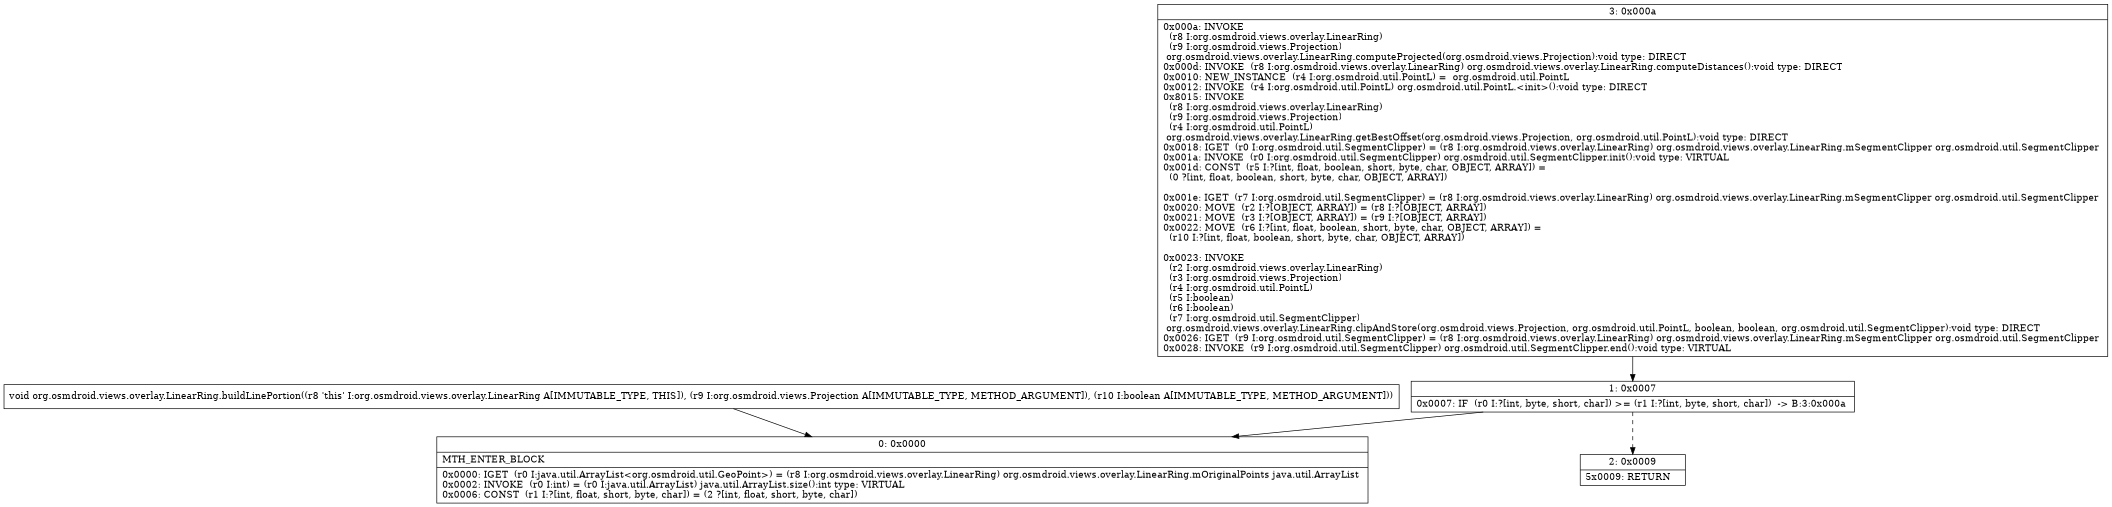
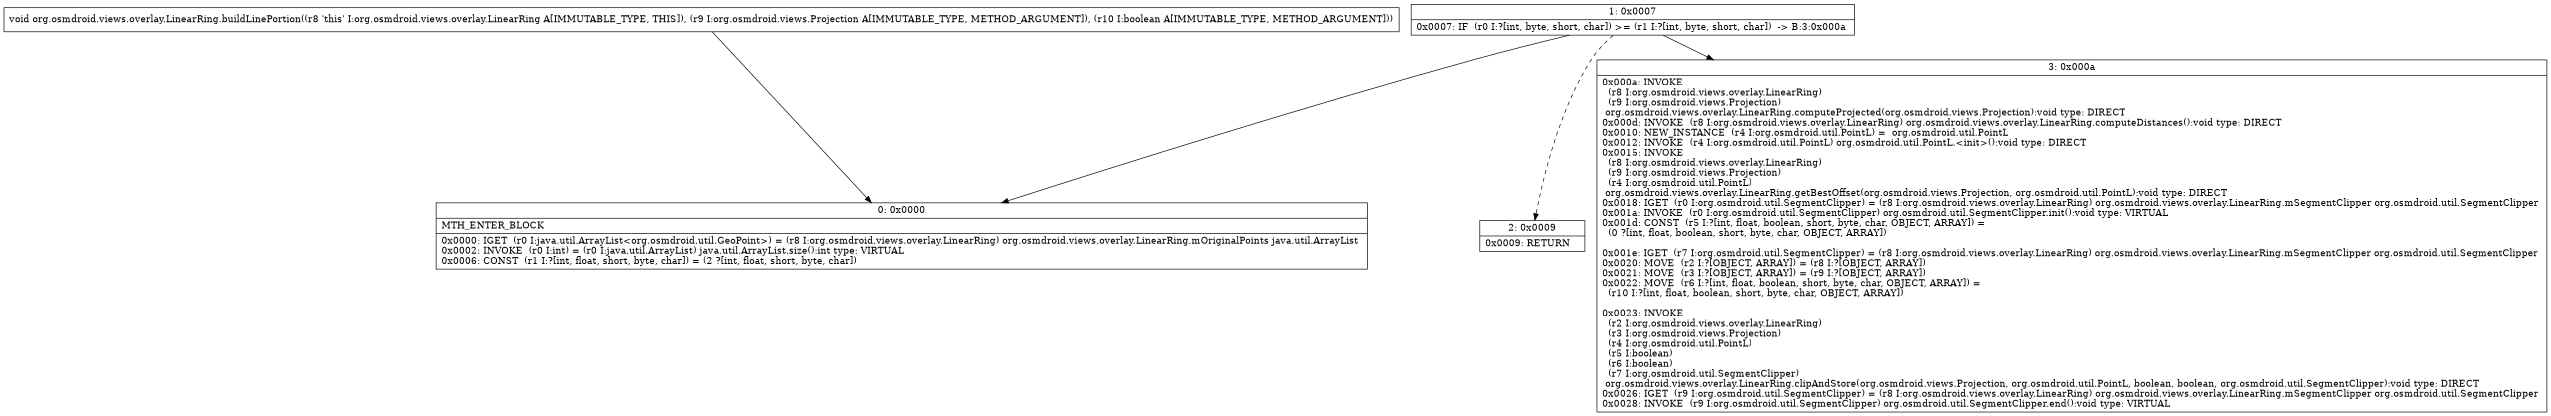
(1207, 97) -> (1646, 153)
(1633, 365) -> (1685, 46)
(1633, 477) -> (1532, 243)
